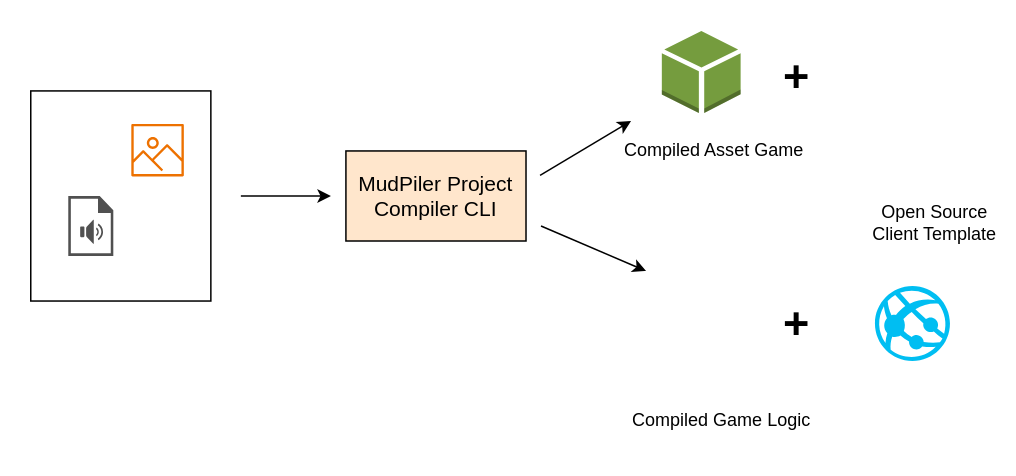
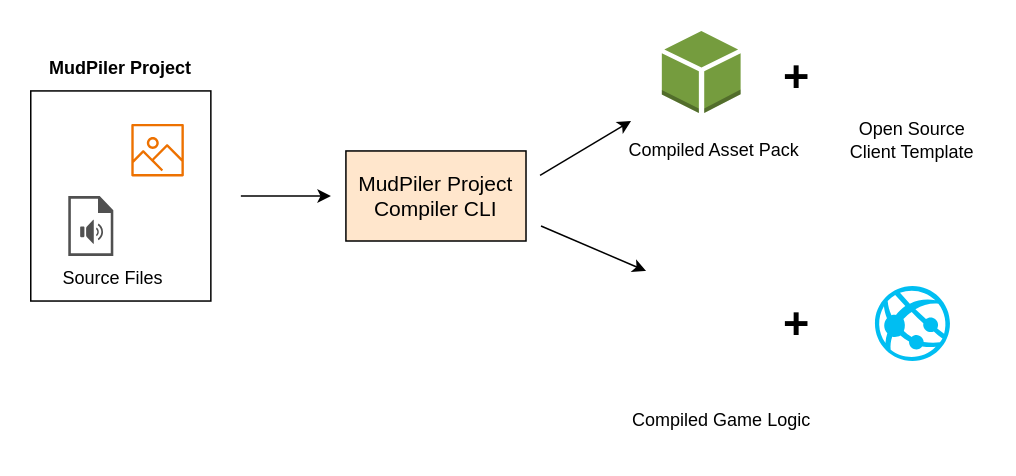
none -> (121, 68)
(714, 151) -> (714, 151)
(935, 222) -> (912, 140)
none -> (113, 278)
